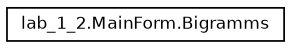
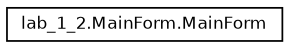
(146, 24) -> (145, 24)
